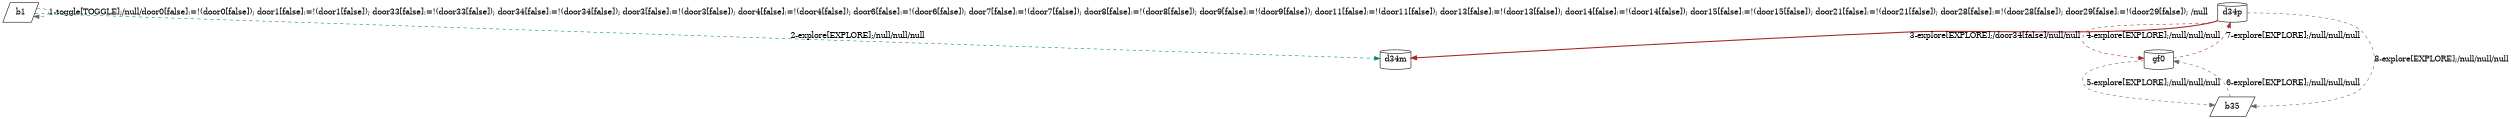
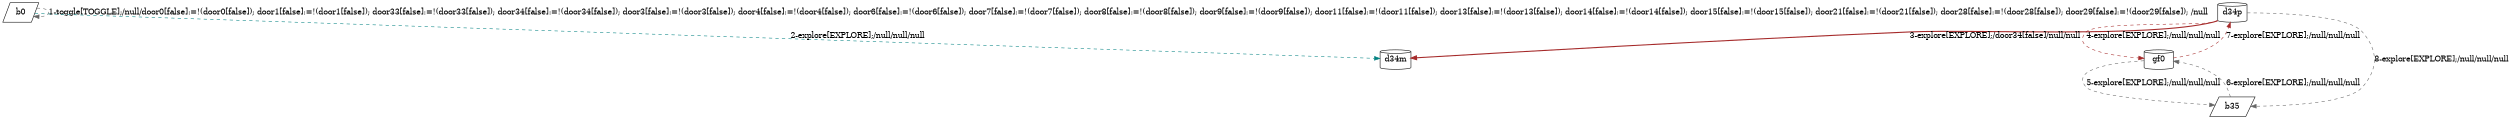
(21, 12) -> (21, 12)
